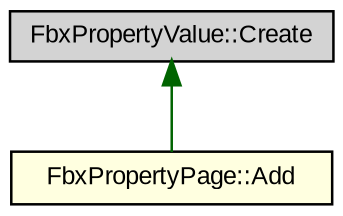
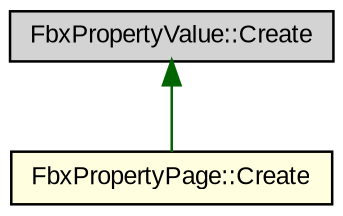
(172, 178) -> (172, 178)
